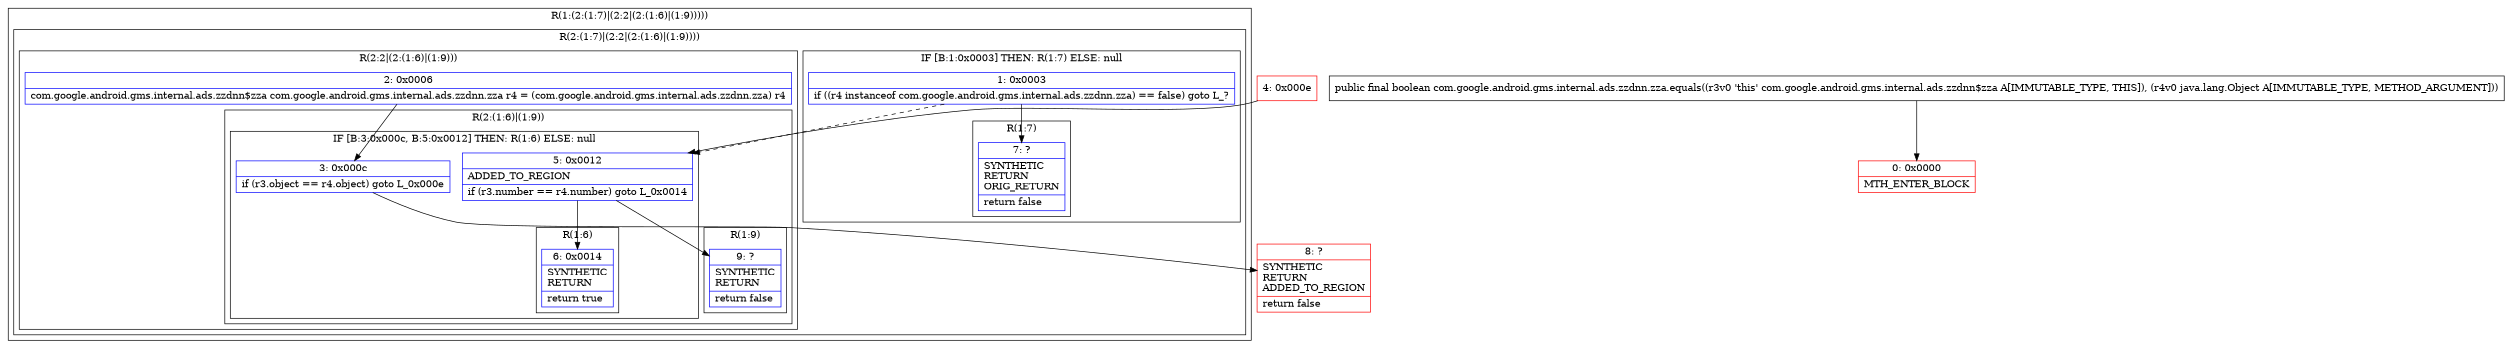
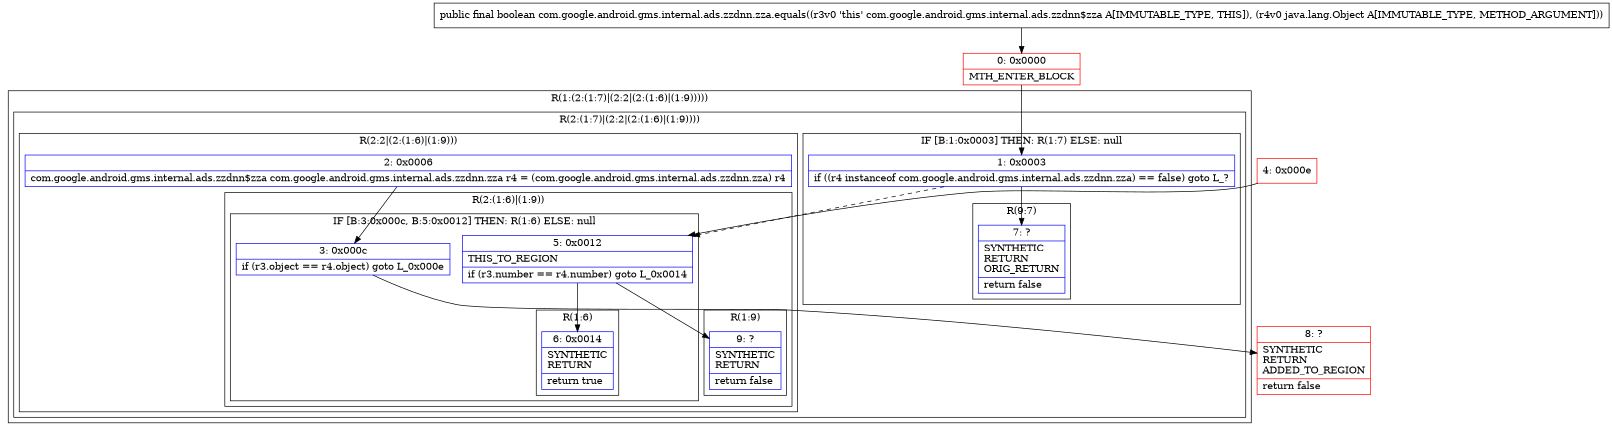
none -> (1022, 116)
(1022, 129) -> (1022, 211)
(519, 176) -> (513, 259)
